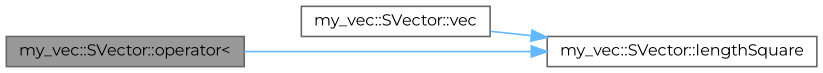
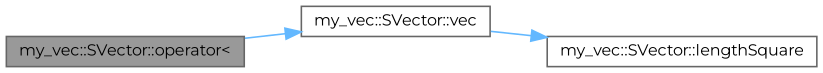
(388, 52) -> (265, 36)
